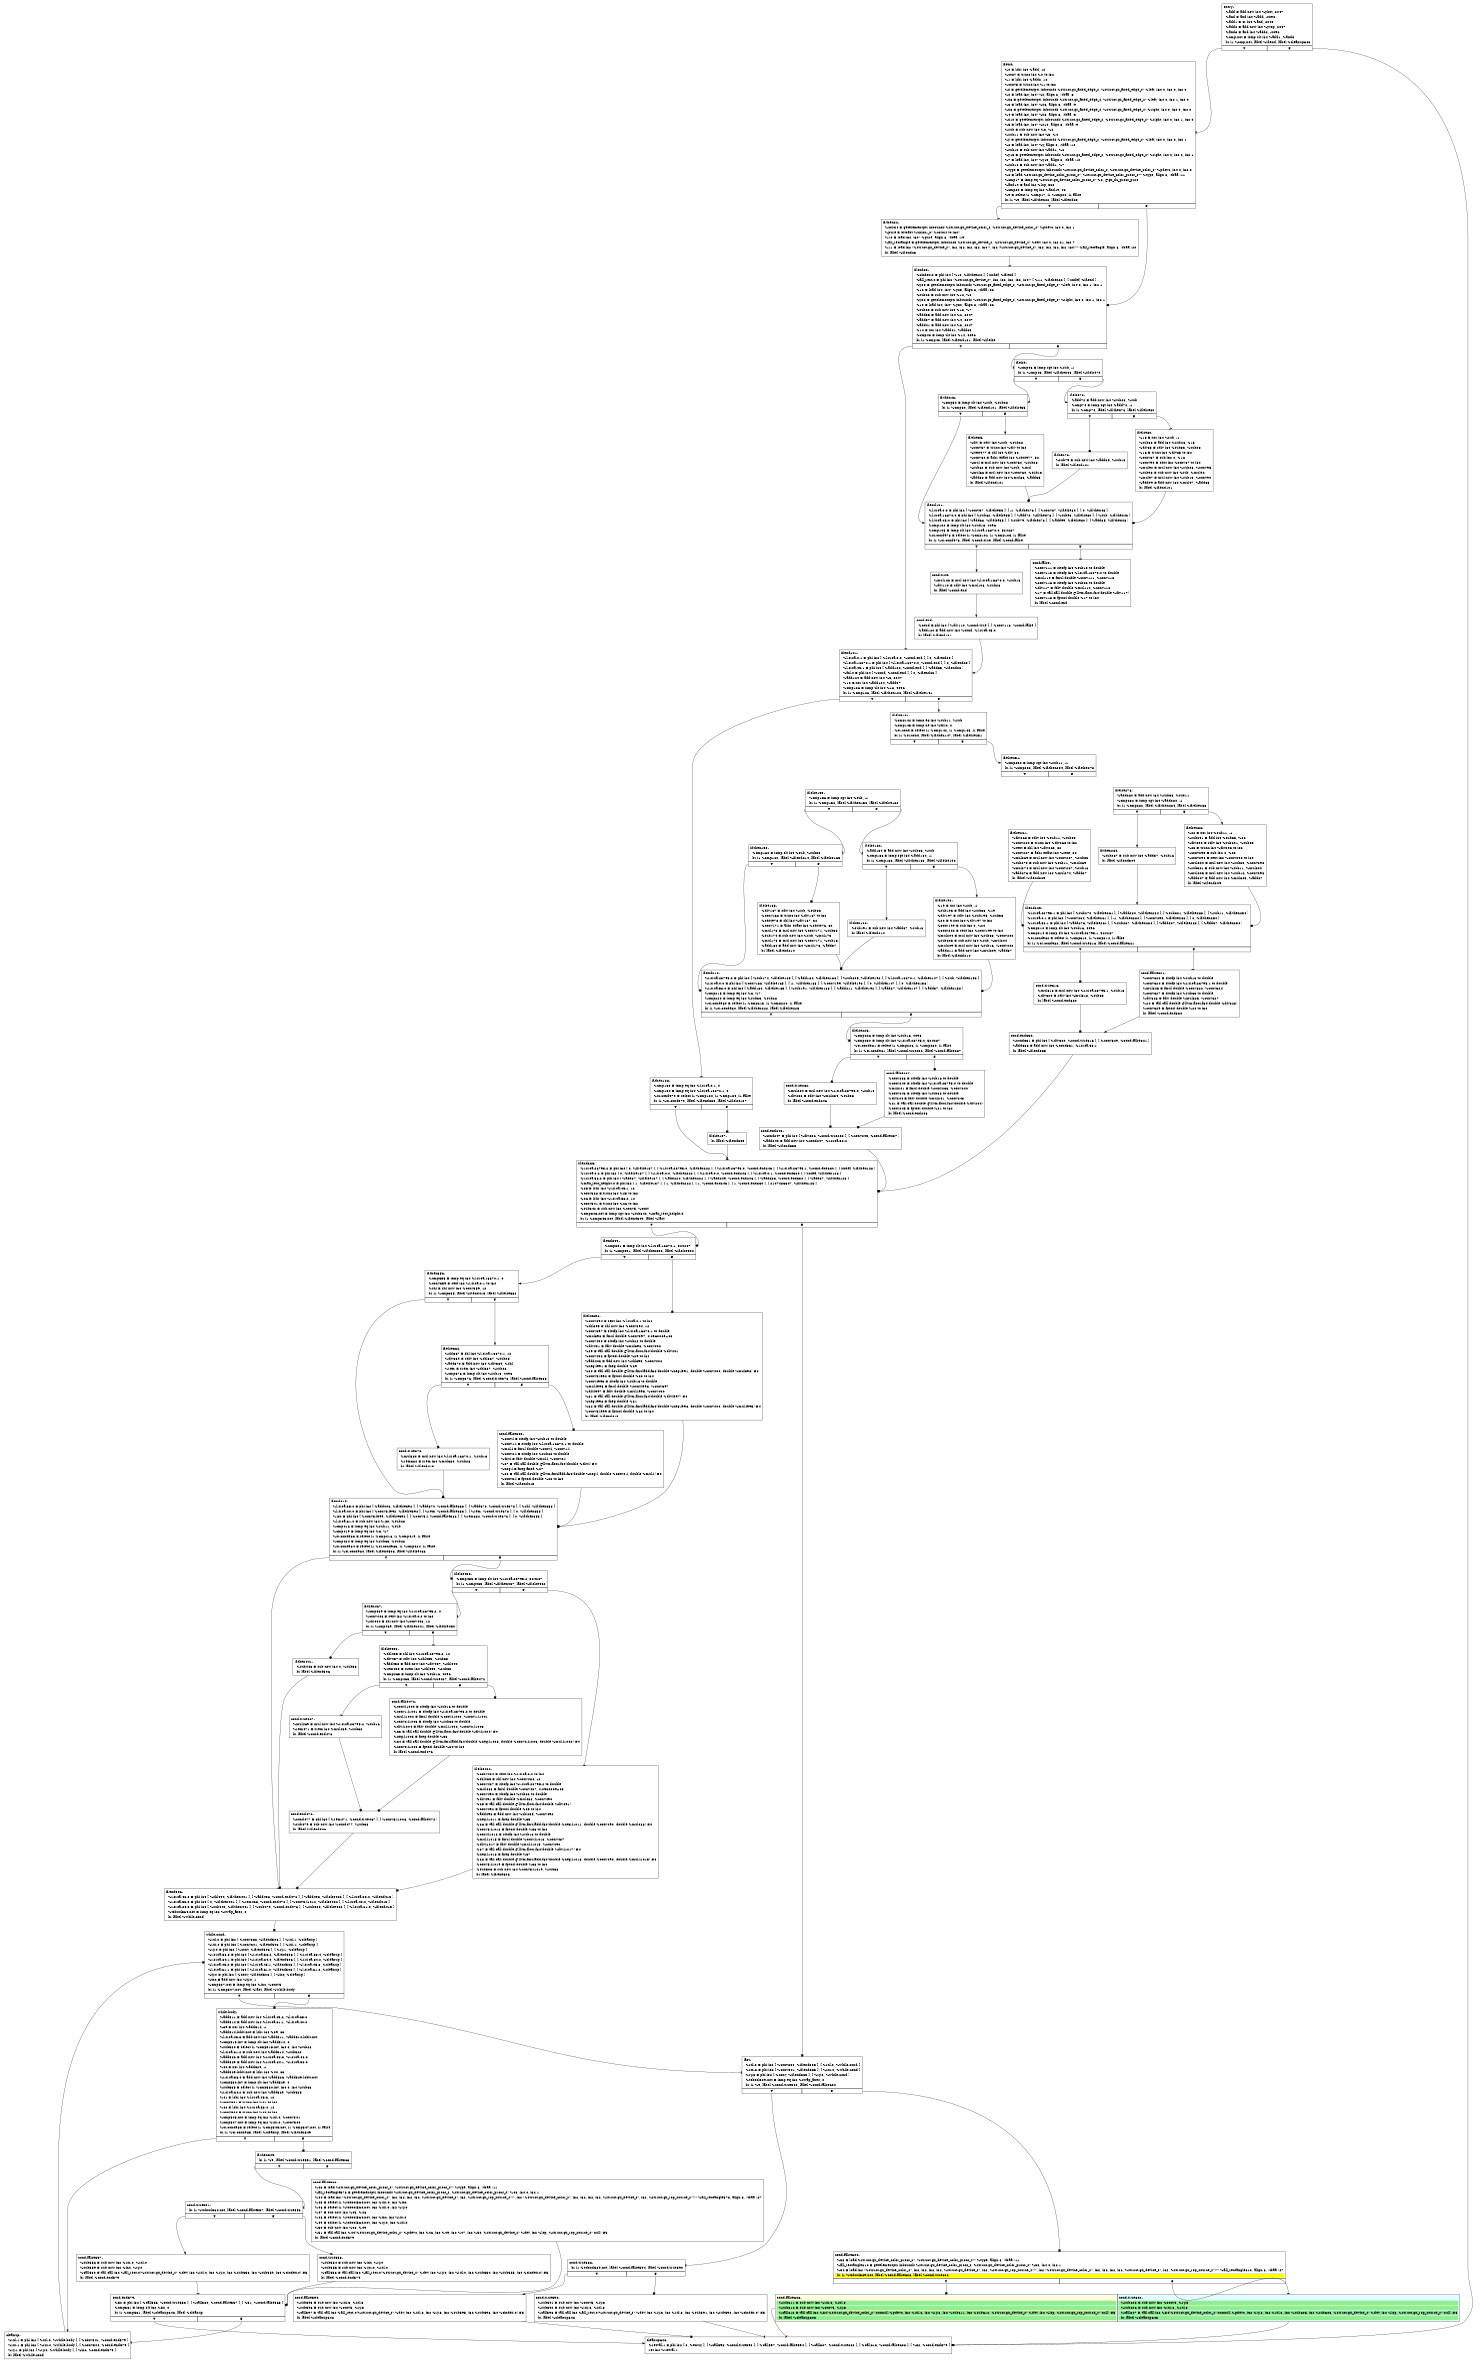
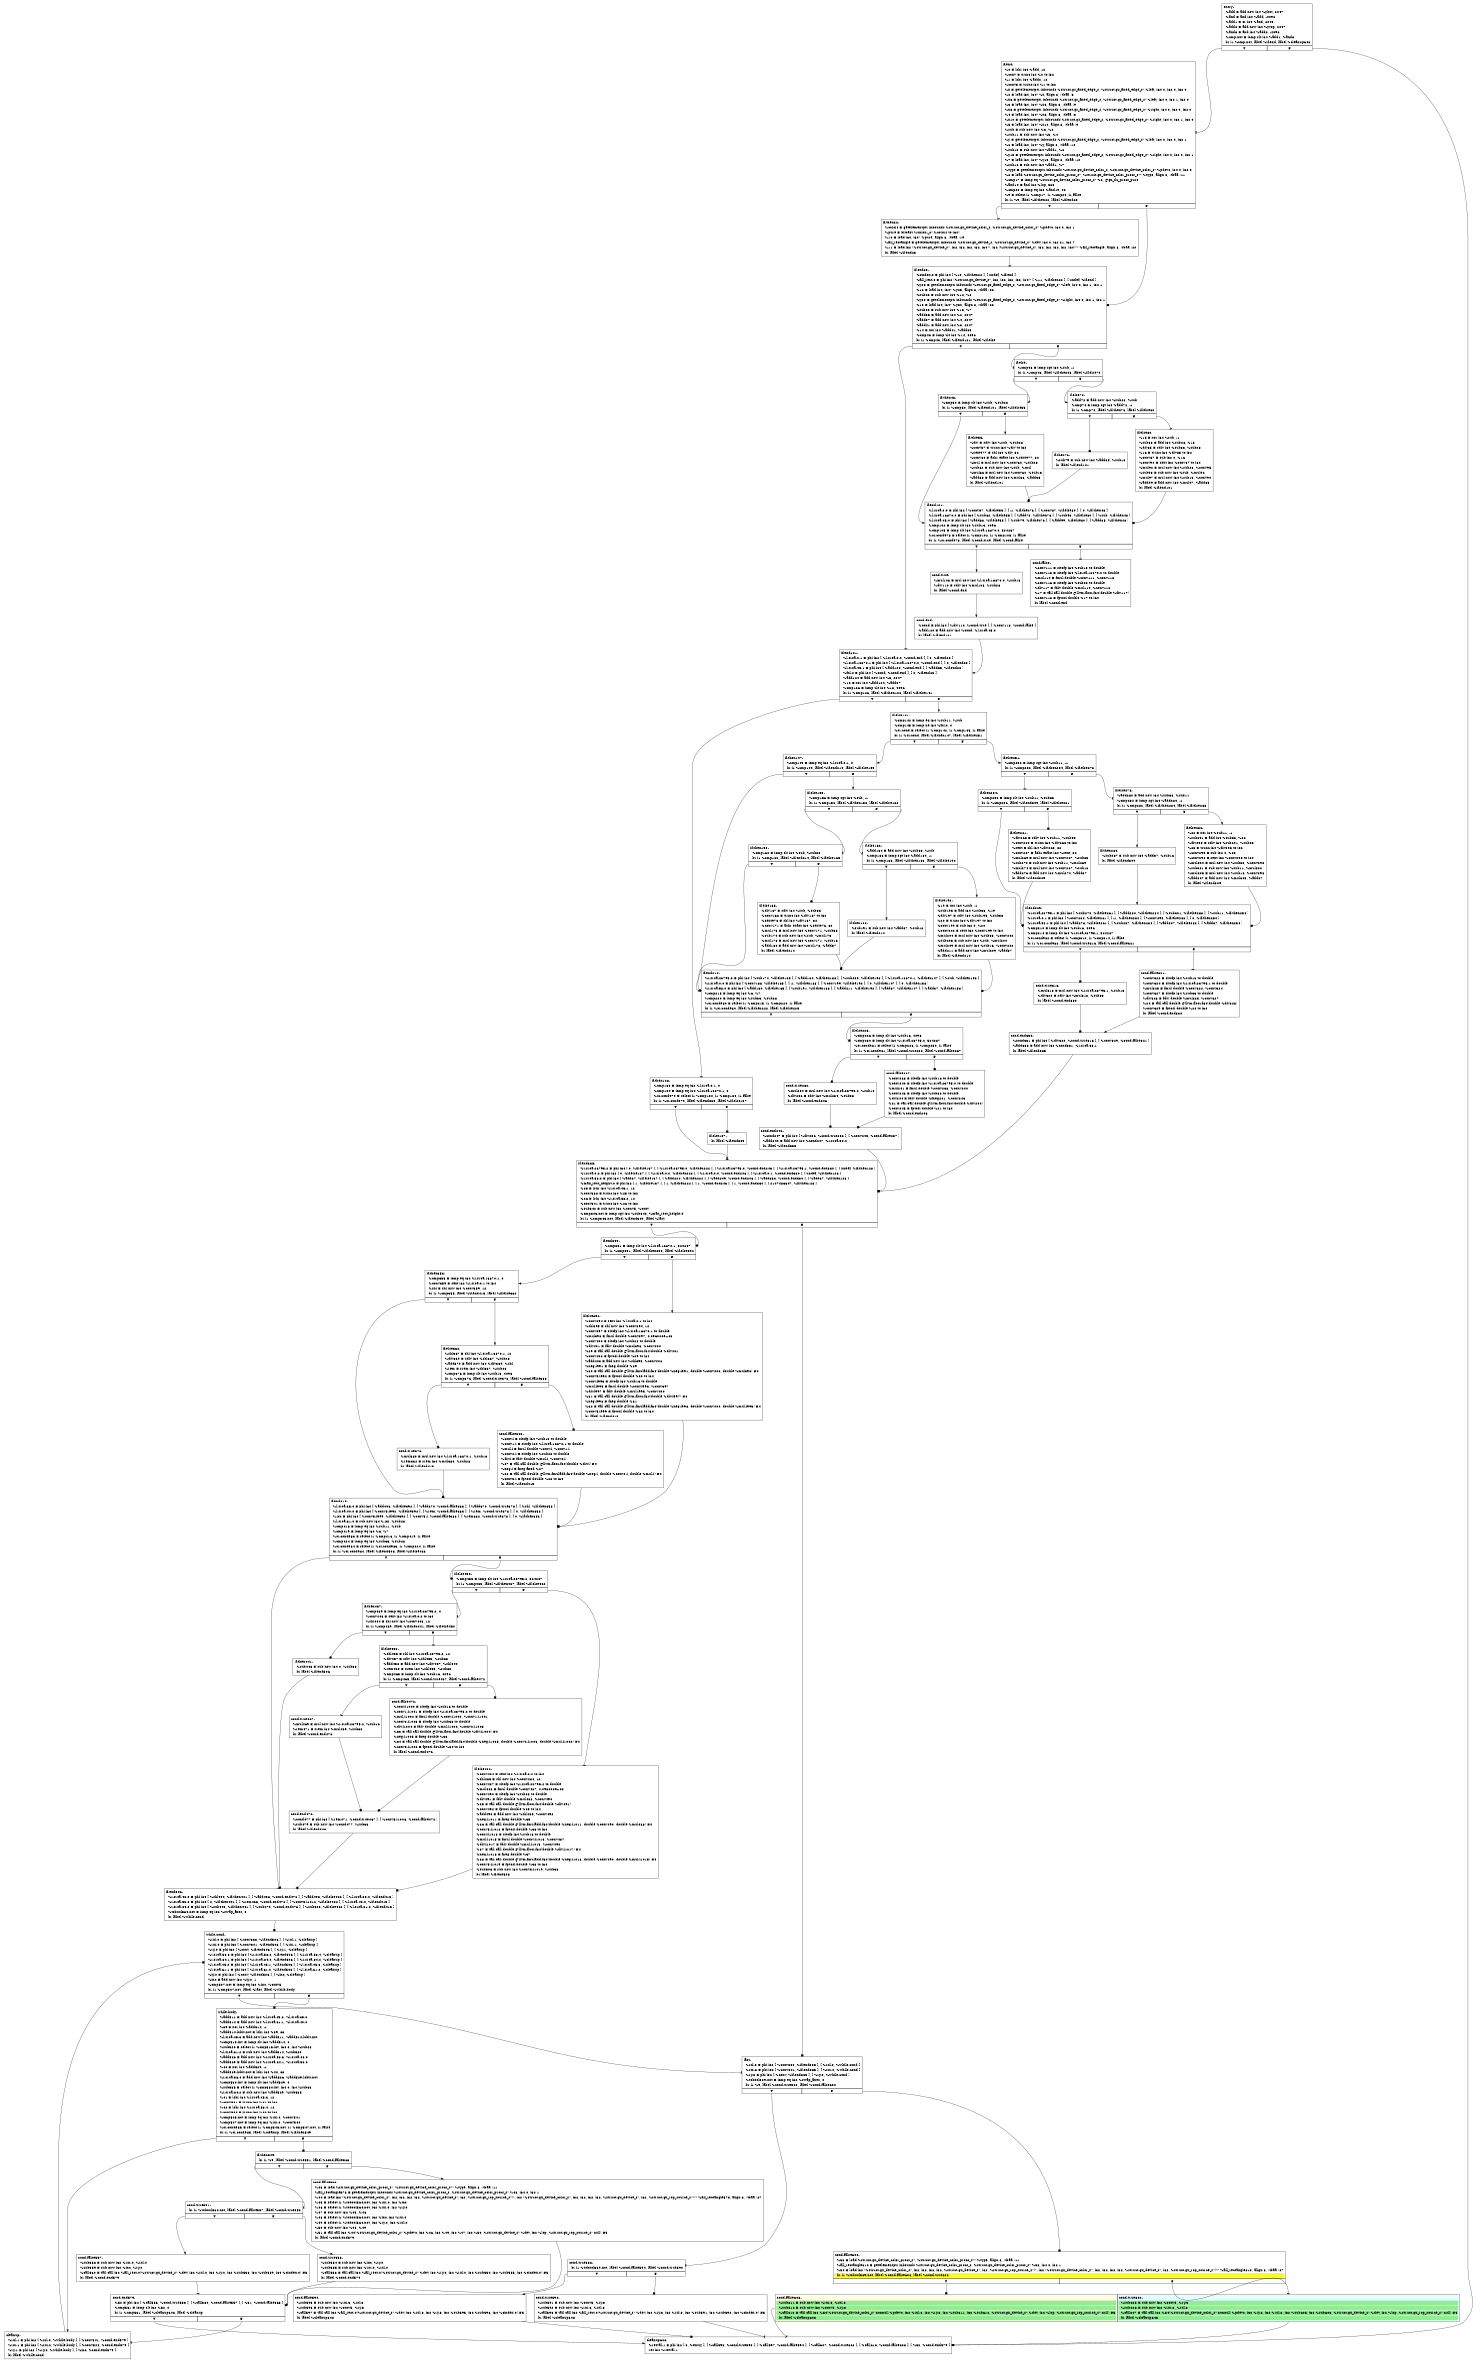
none -> (830, 766)
none -> (1105, 786)
none -> (1025, 801)
(925, 1099) -> (926, 1099)
(672, 1285) -> (672, 1285)
none -> (397, 2170)
